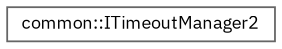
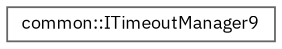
(141, 24) -> (141, 24)
